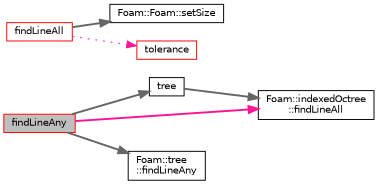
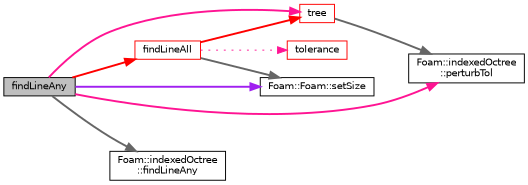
none -> (245, 31)
none -> (99, 70)
none -> (163, 87)
(167, 87) -> (317, 13)
(106, 104) -> (161, 18)
(316, 105) -> (467, 68)
(40, 123) -> (40, 87)
(167, 166) -> (168, 166)
